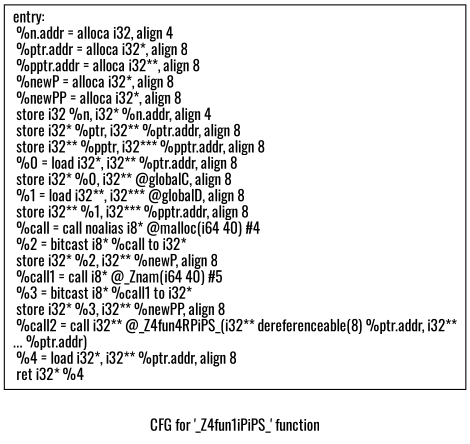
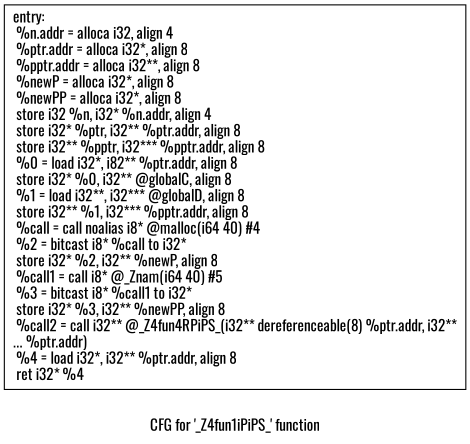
(126, 164) -> (126, 164)
